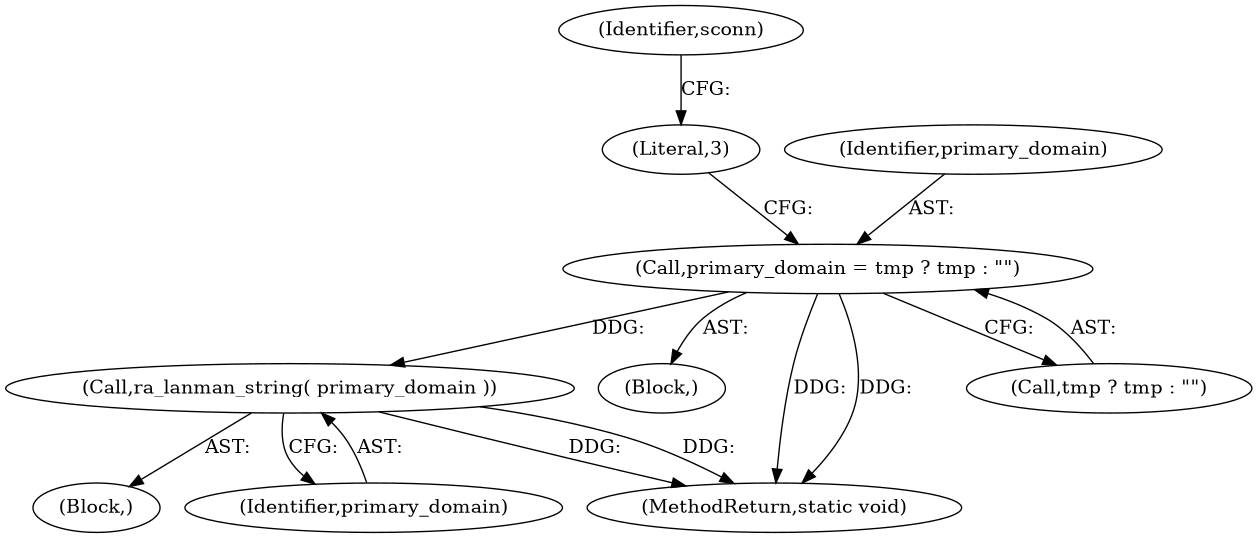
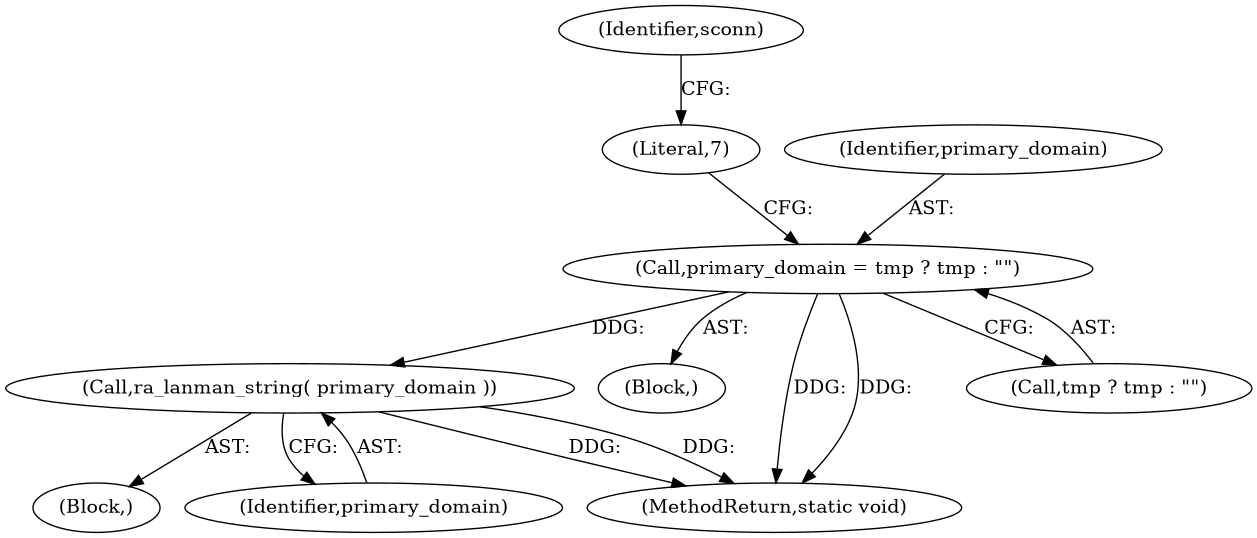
(681, 150) -> (681, 150)
